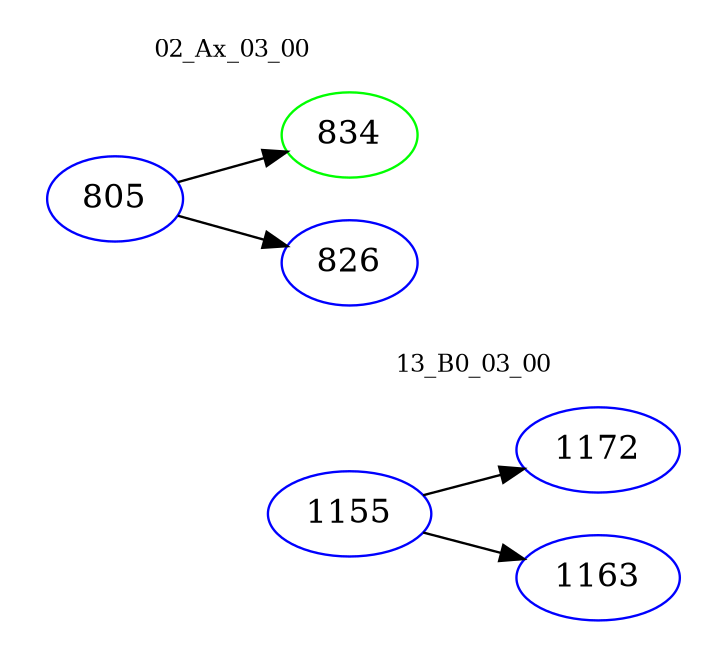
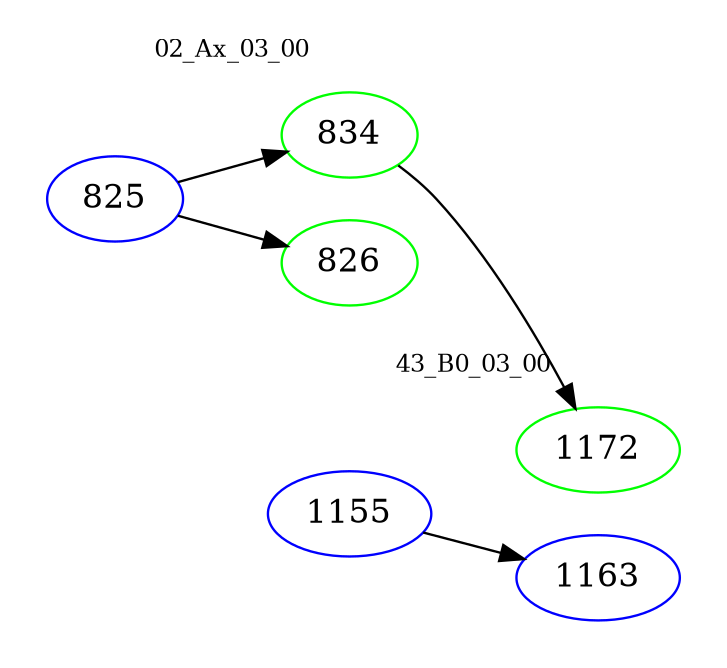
(115, 199) -> (115, 199)
(350, 263) -> (350, 263)
(474, 366) -> (474, 366)
(598, 450) -> (598, 450)
(462, 485) -> (491, 268)
